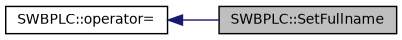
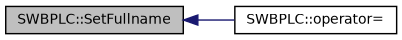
(201, 20) -> (216, 20)
